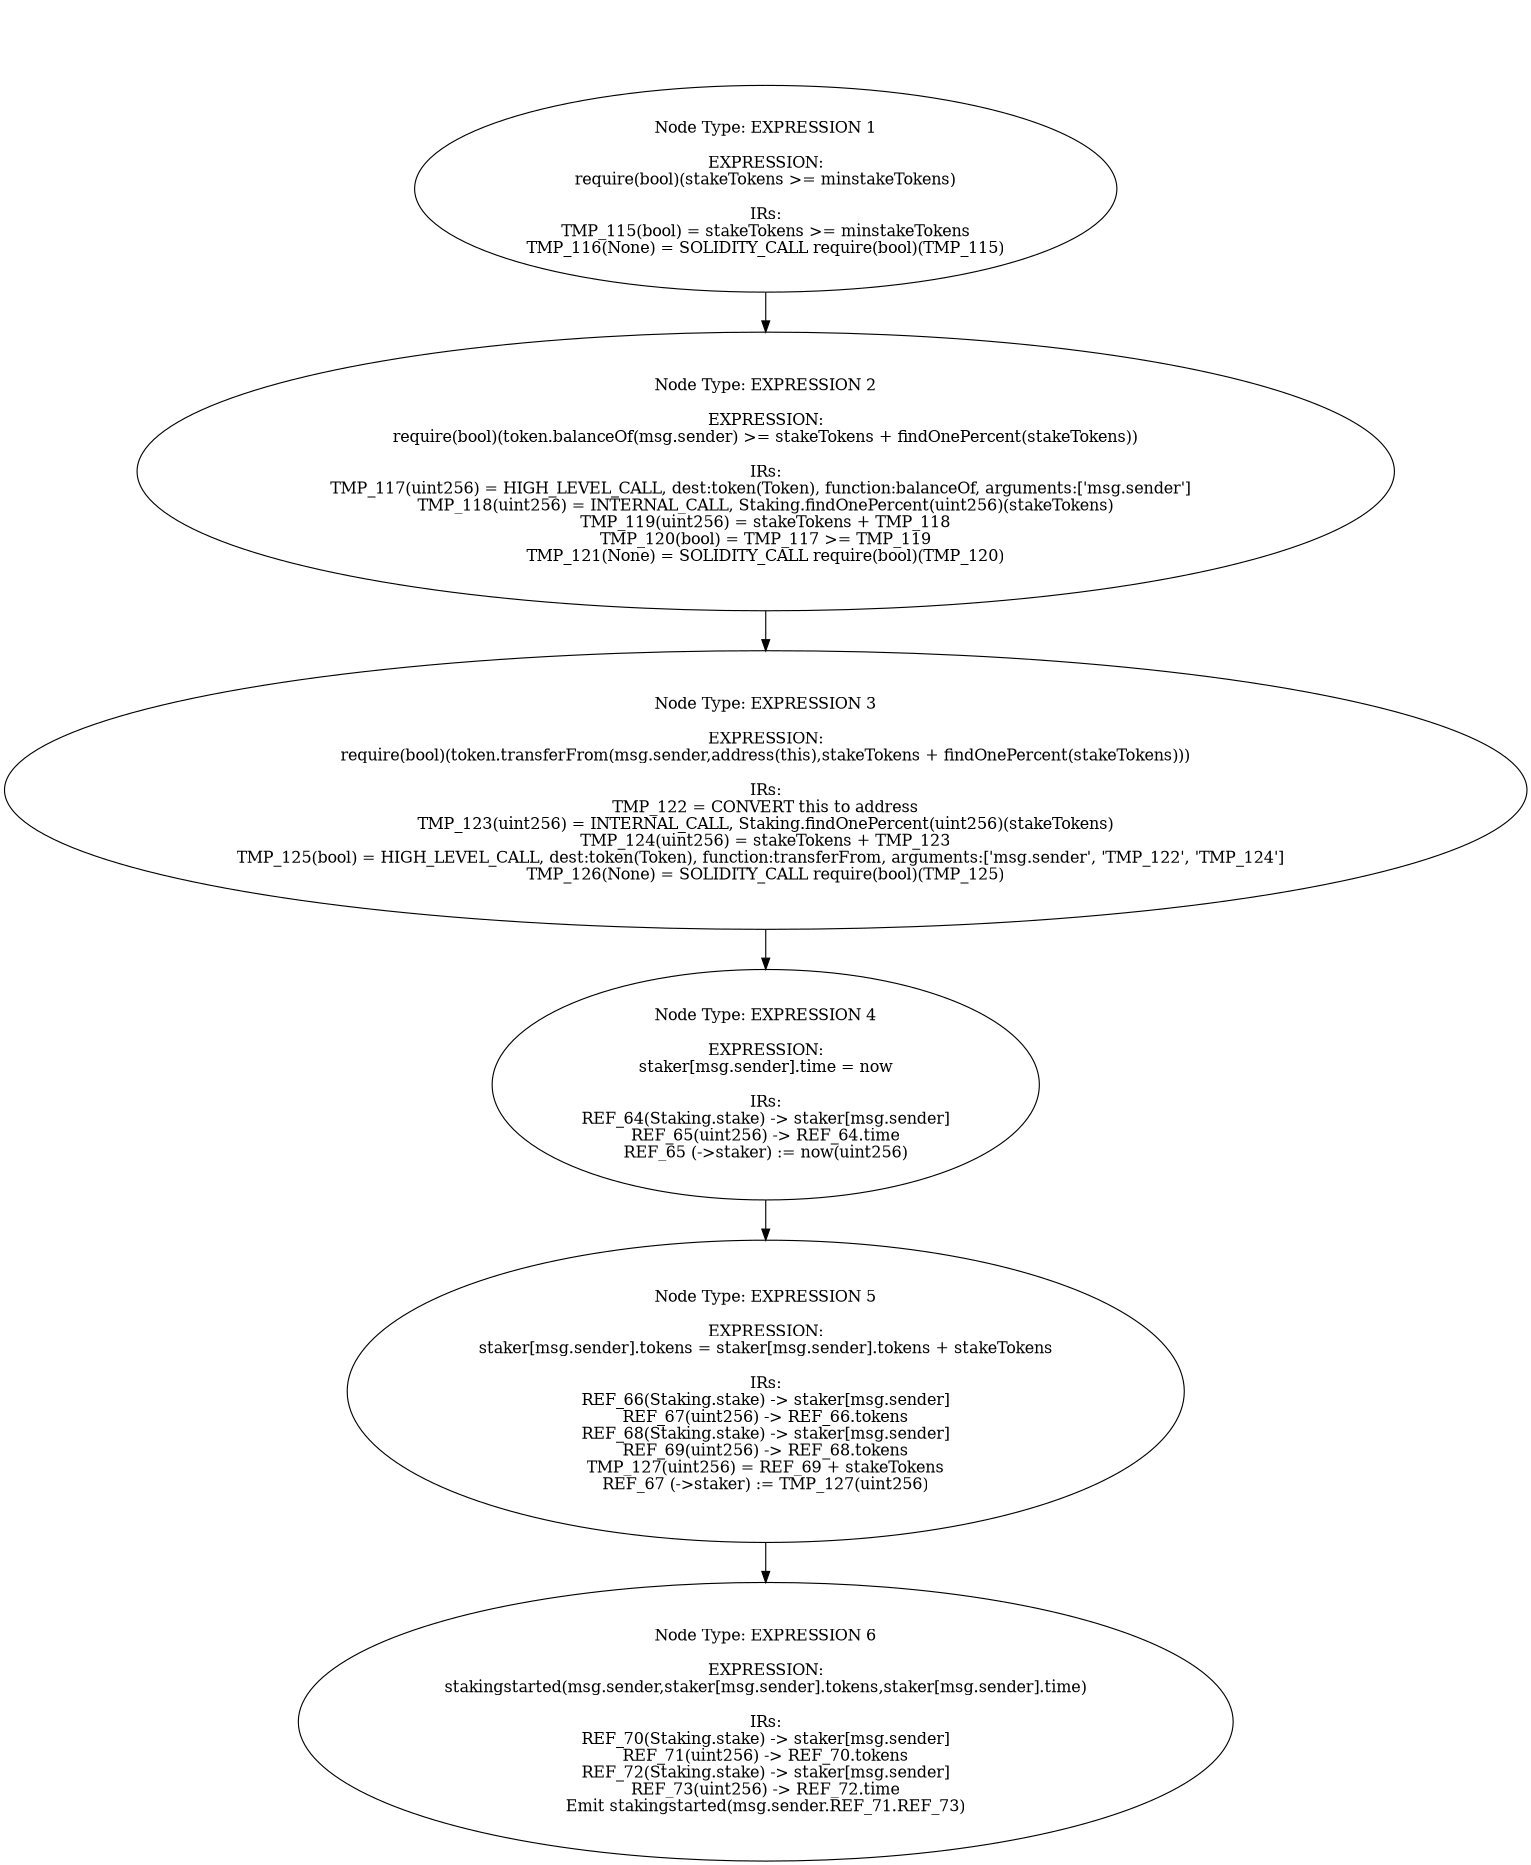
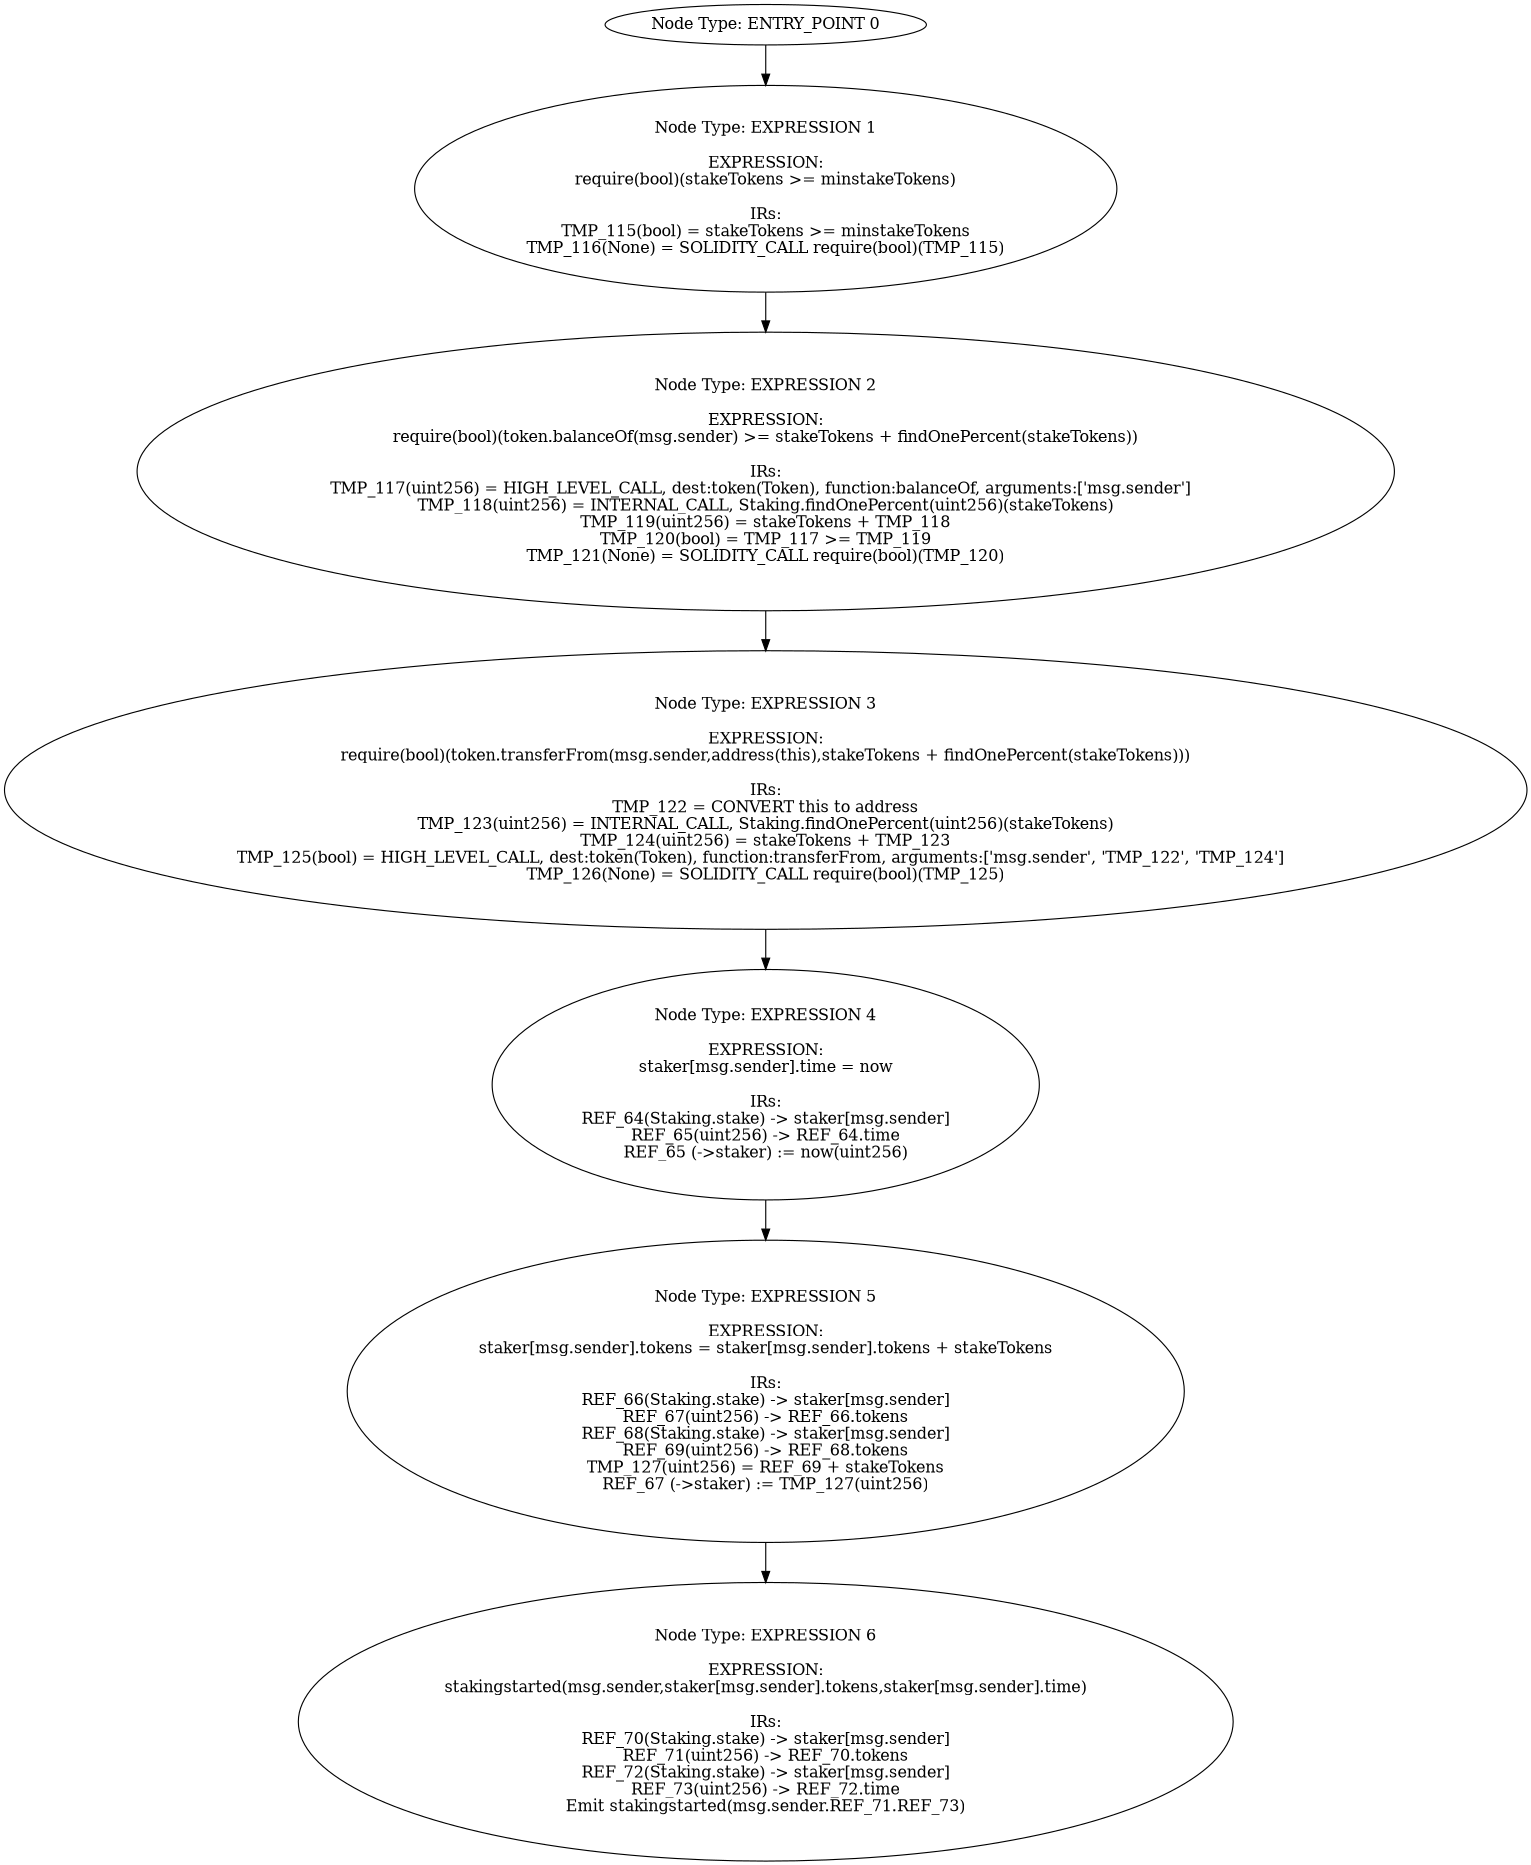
none -> (766, 25)
